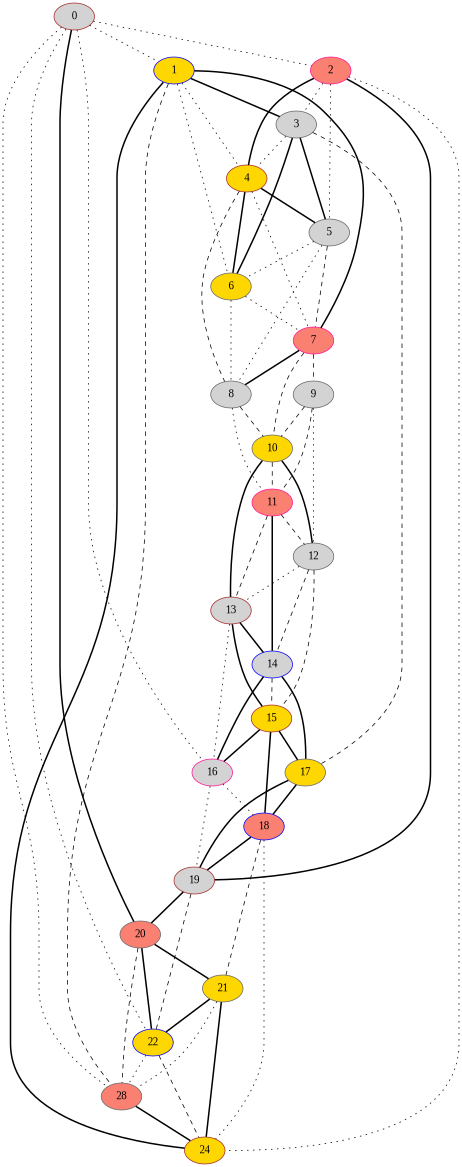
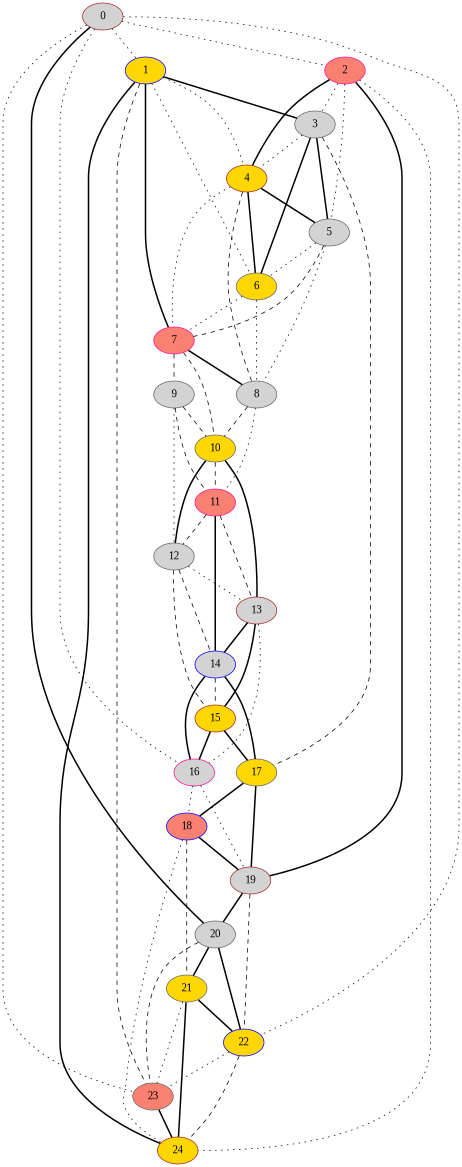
(268, 772) -> none
(140, 934) -> (215, 934)
(122, 1096) -> (153, 1096)
